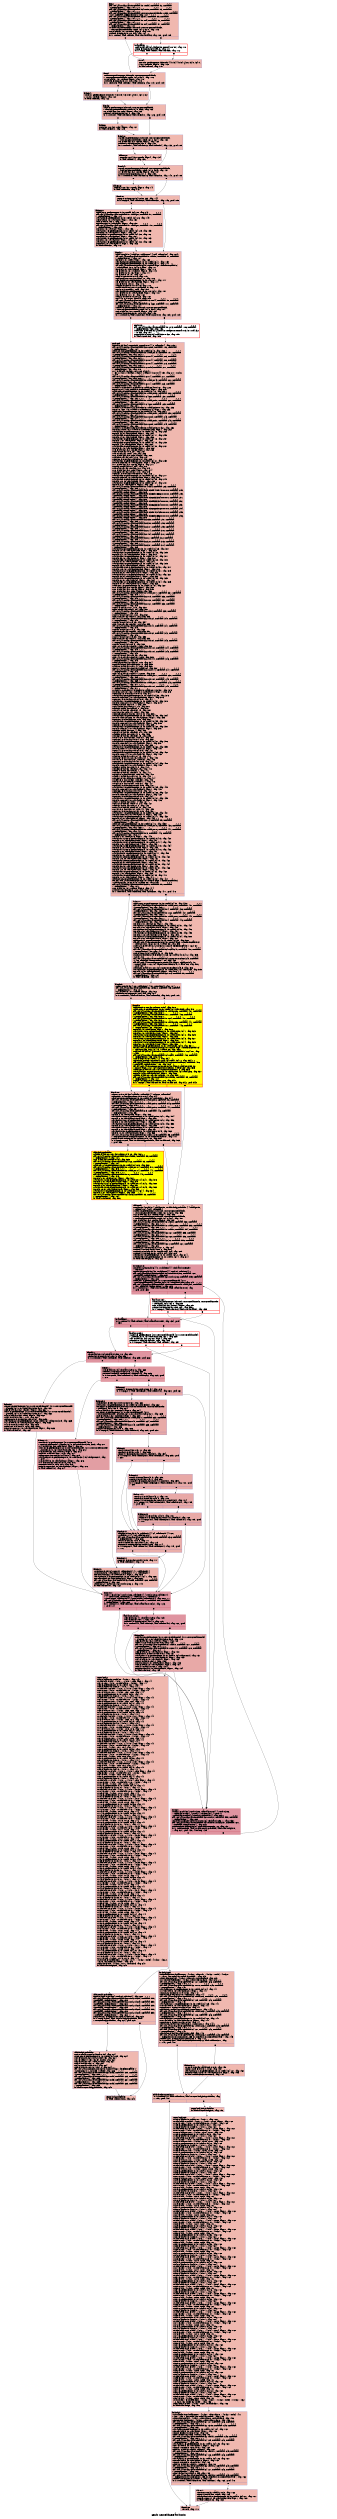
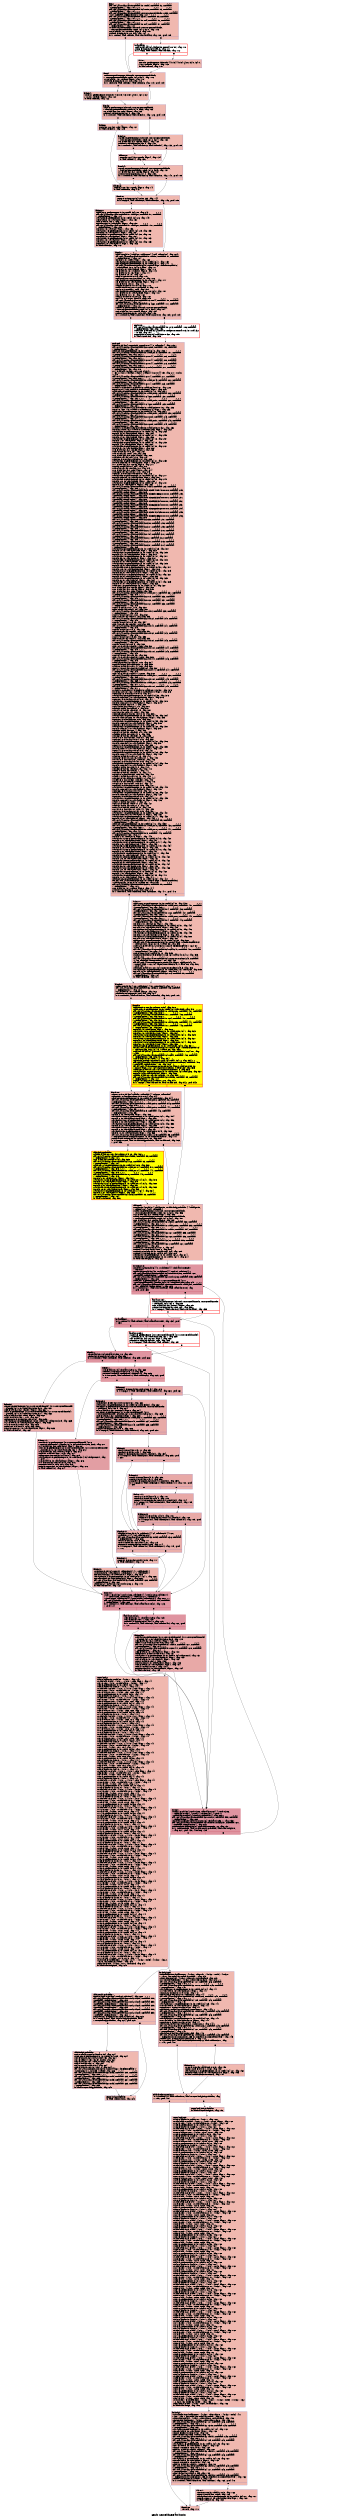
(131, 53) -> (125, 56)
(129, 132) -> (111, 158)
